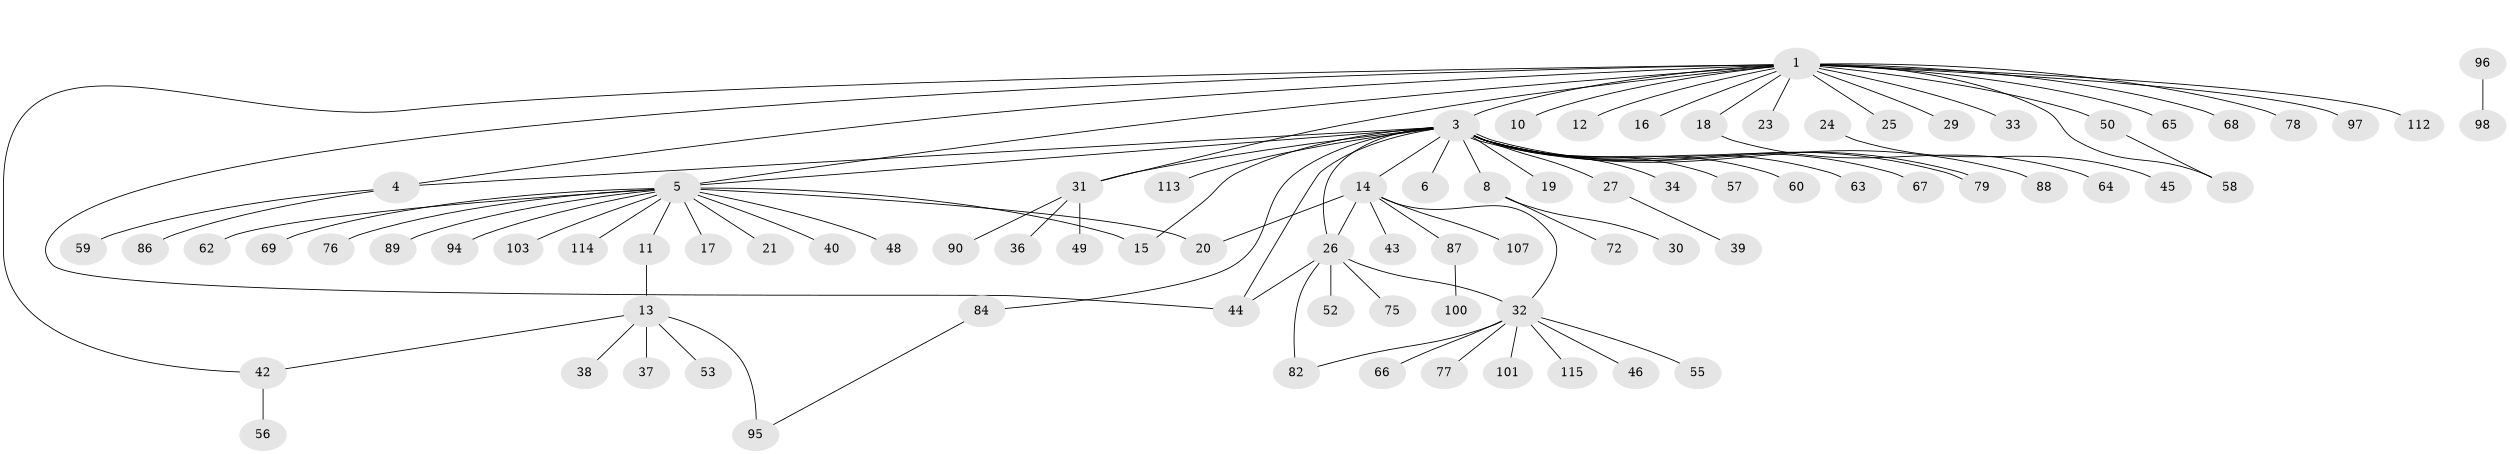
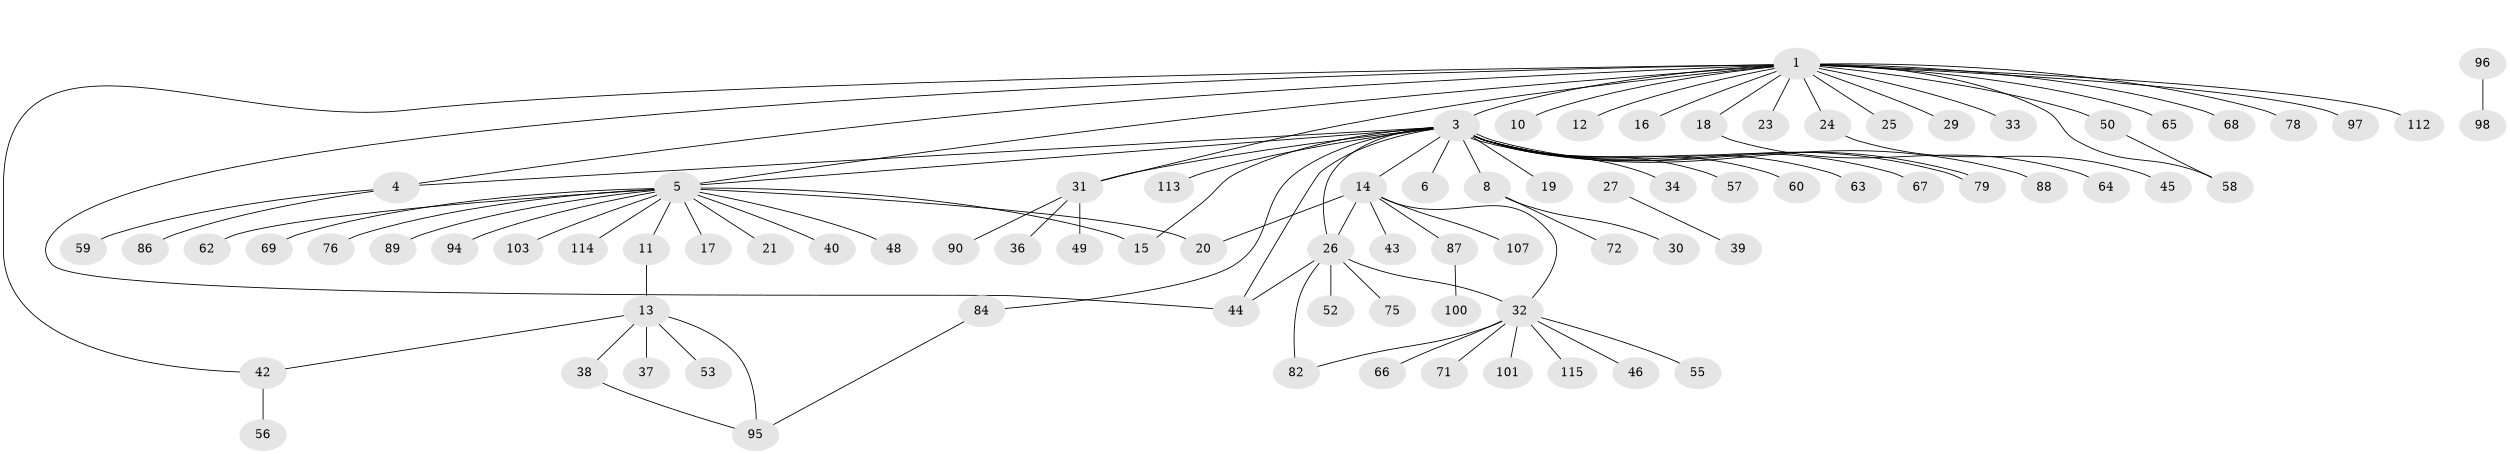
none -> (1812, 95)
(1546, 160) -> none
(1444, 373) -> (1444, 373)
none -> (668, 408)
